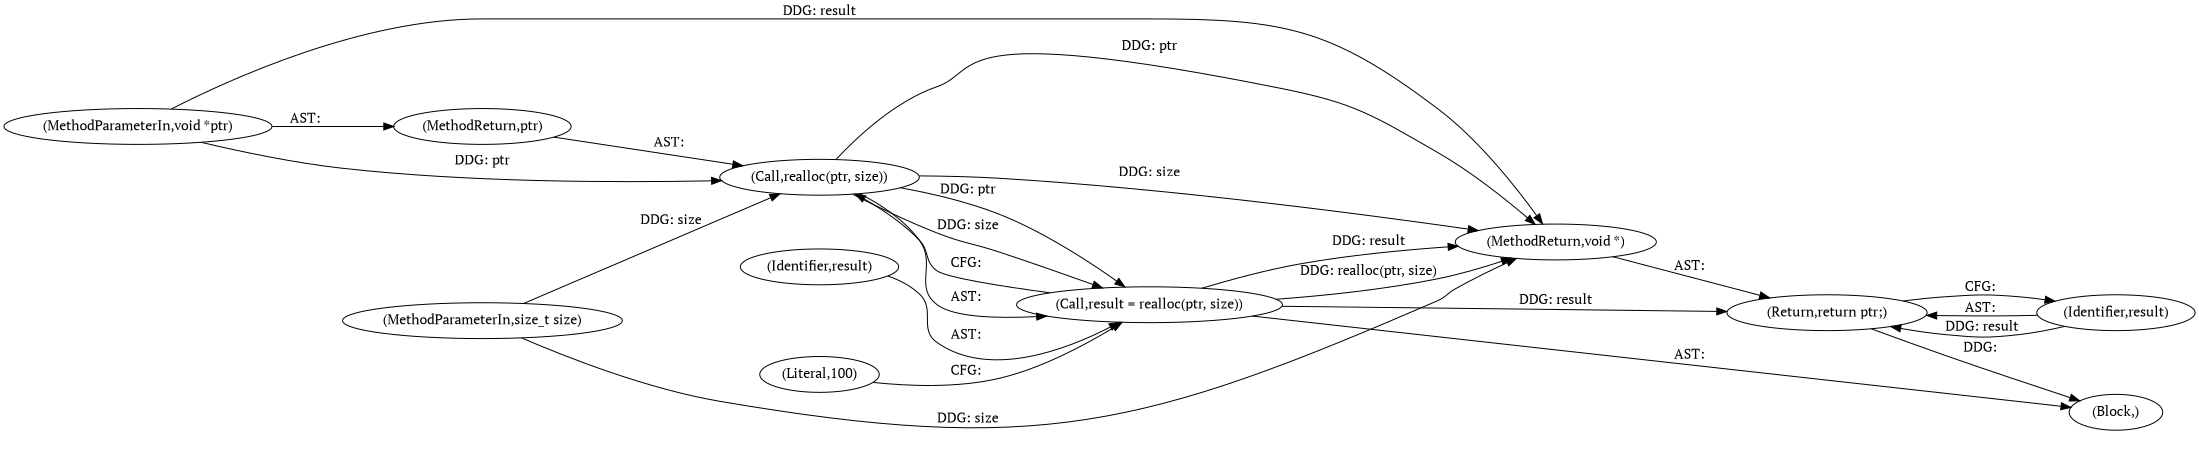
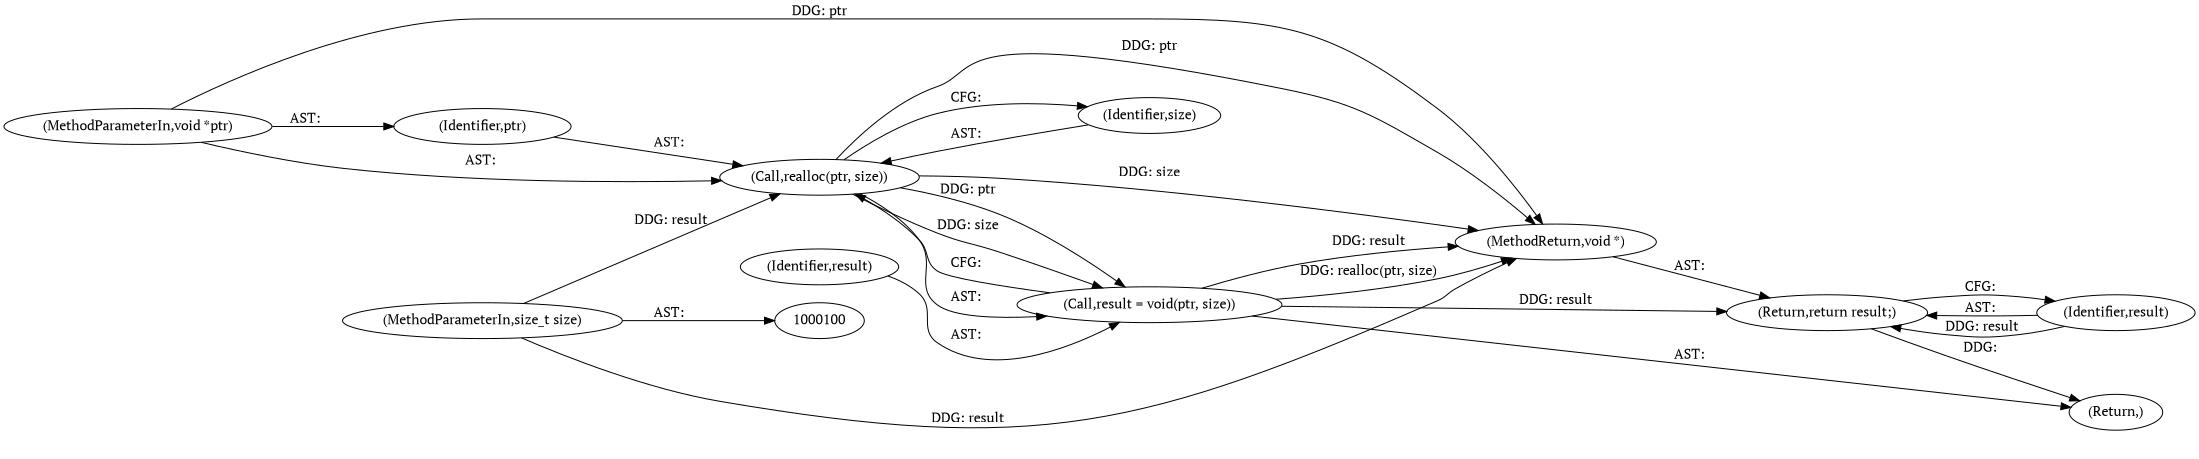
(820, 11) -> (820, 11)
none -> (1149, 116)
(482, 126) -> (482, 126)
(482, 161) -> (482, 161)
(671, 221) -> (671, 221)
(1149, 305) -> (1149, 305)
(1827, 313) -> (1827, 313)
none -> (820, 321)
(820, 374) -> none
(2116, 412) -> (2116, 412)
(968, 419) -> (968, 419)
